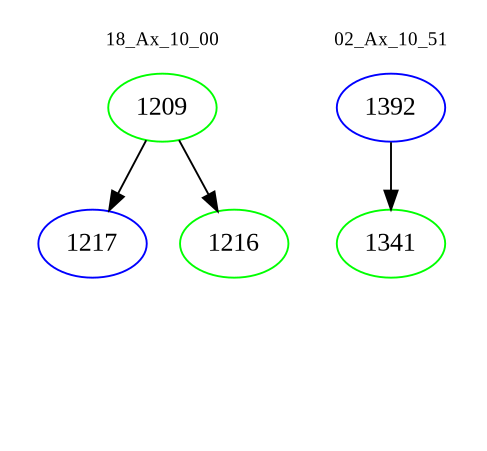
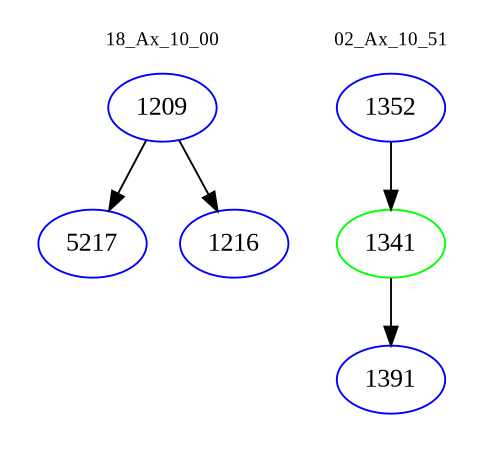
(162, 108) -> (162, 108)
(391, 108) -> (391, 108)
(93, 244) -> (93, 244)
(234, 244) -> (234, 244)
none -> (391, 380)
